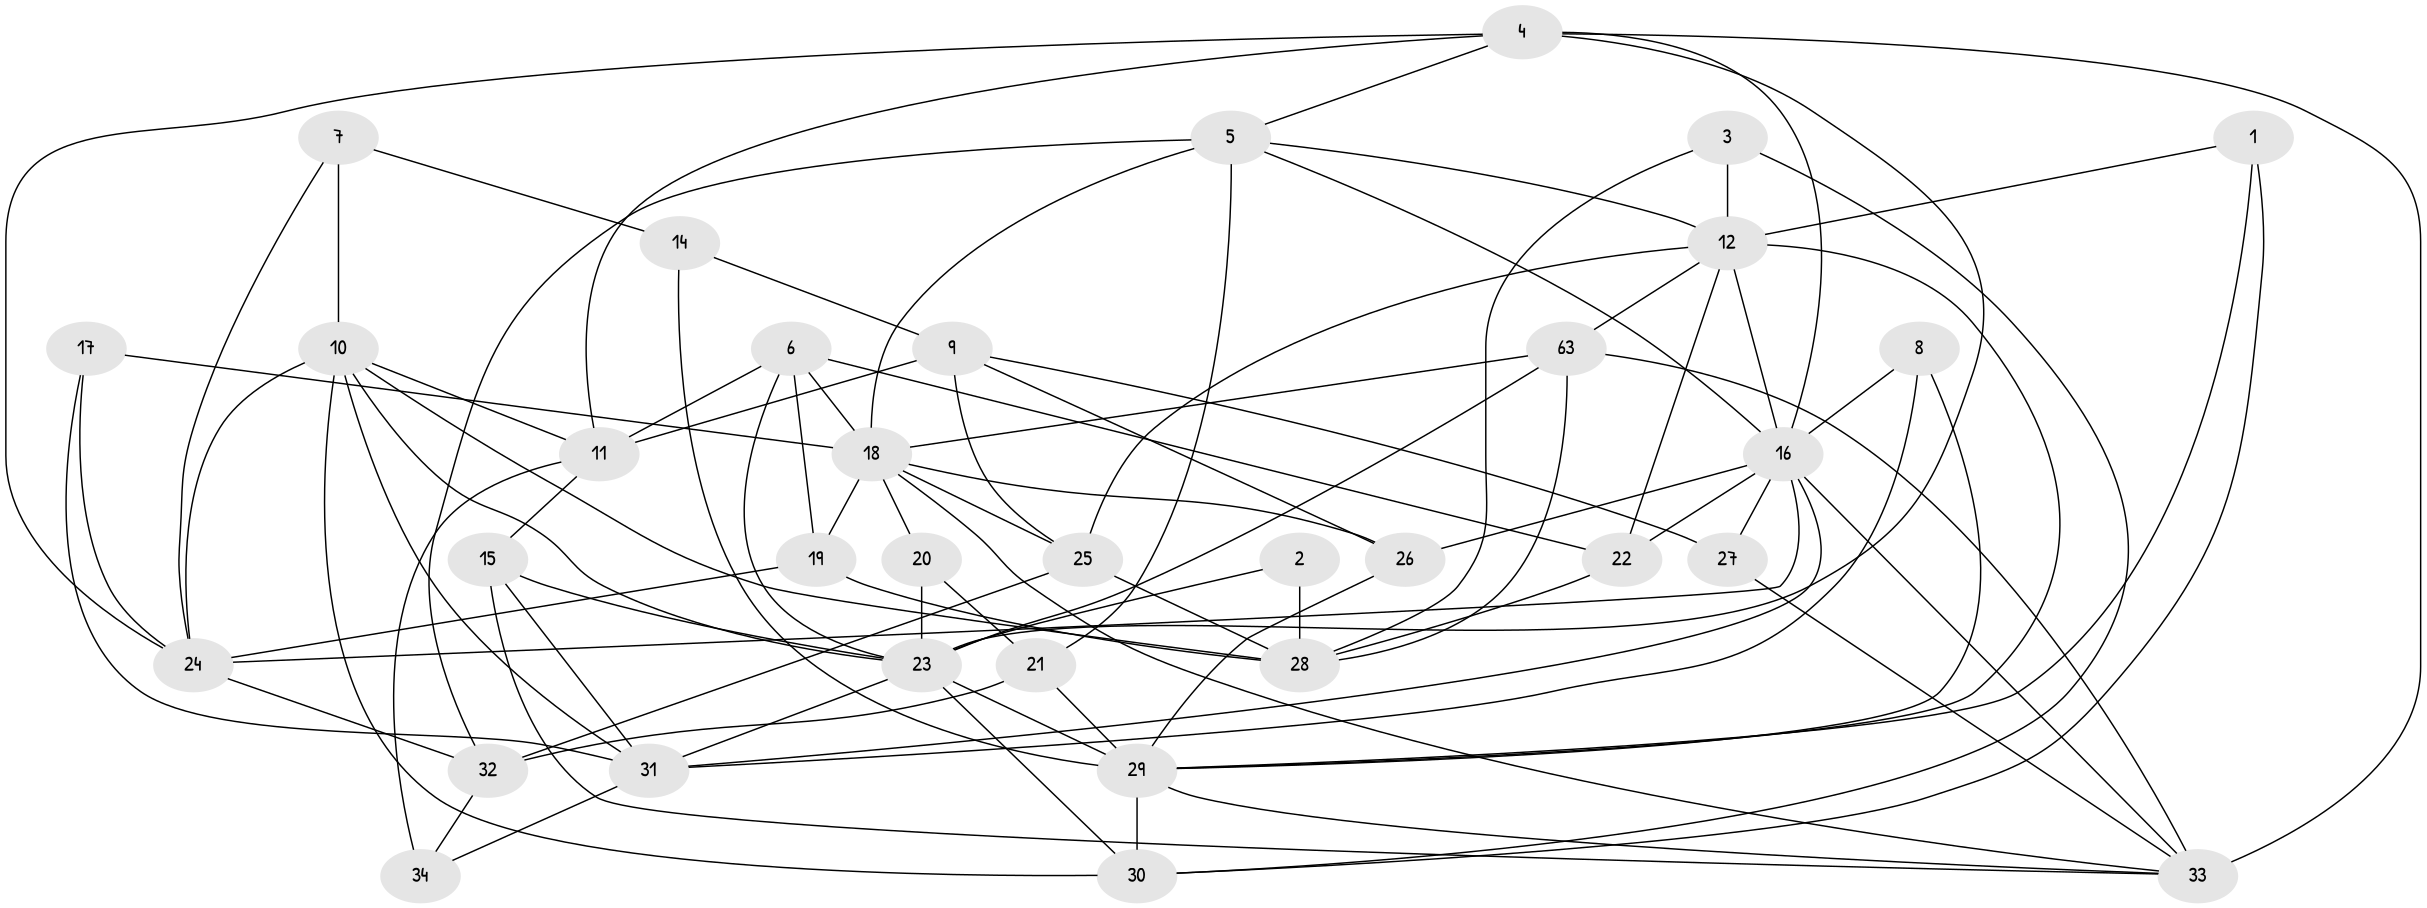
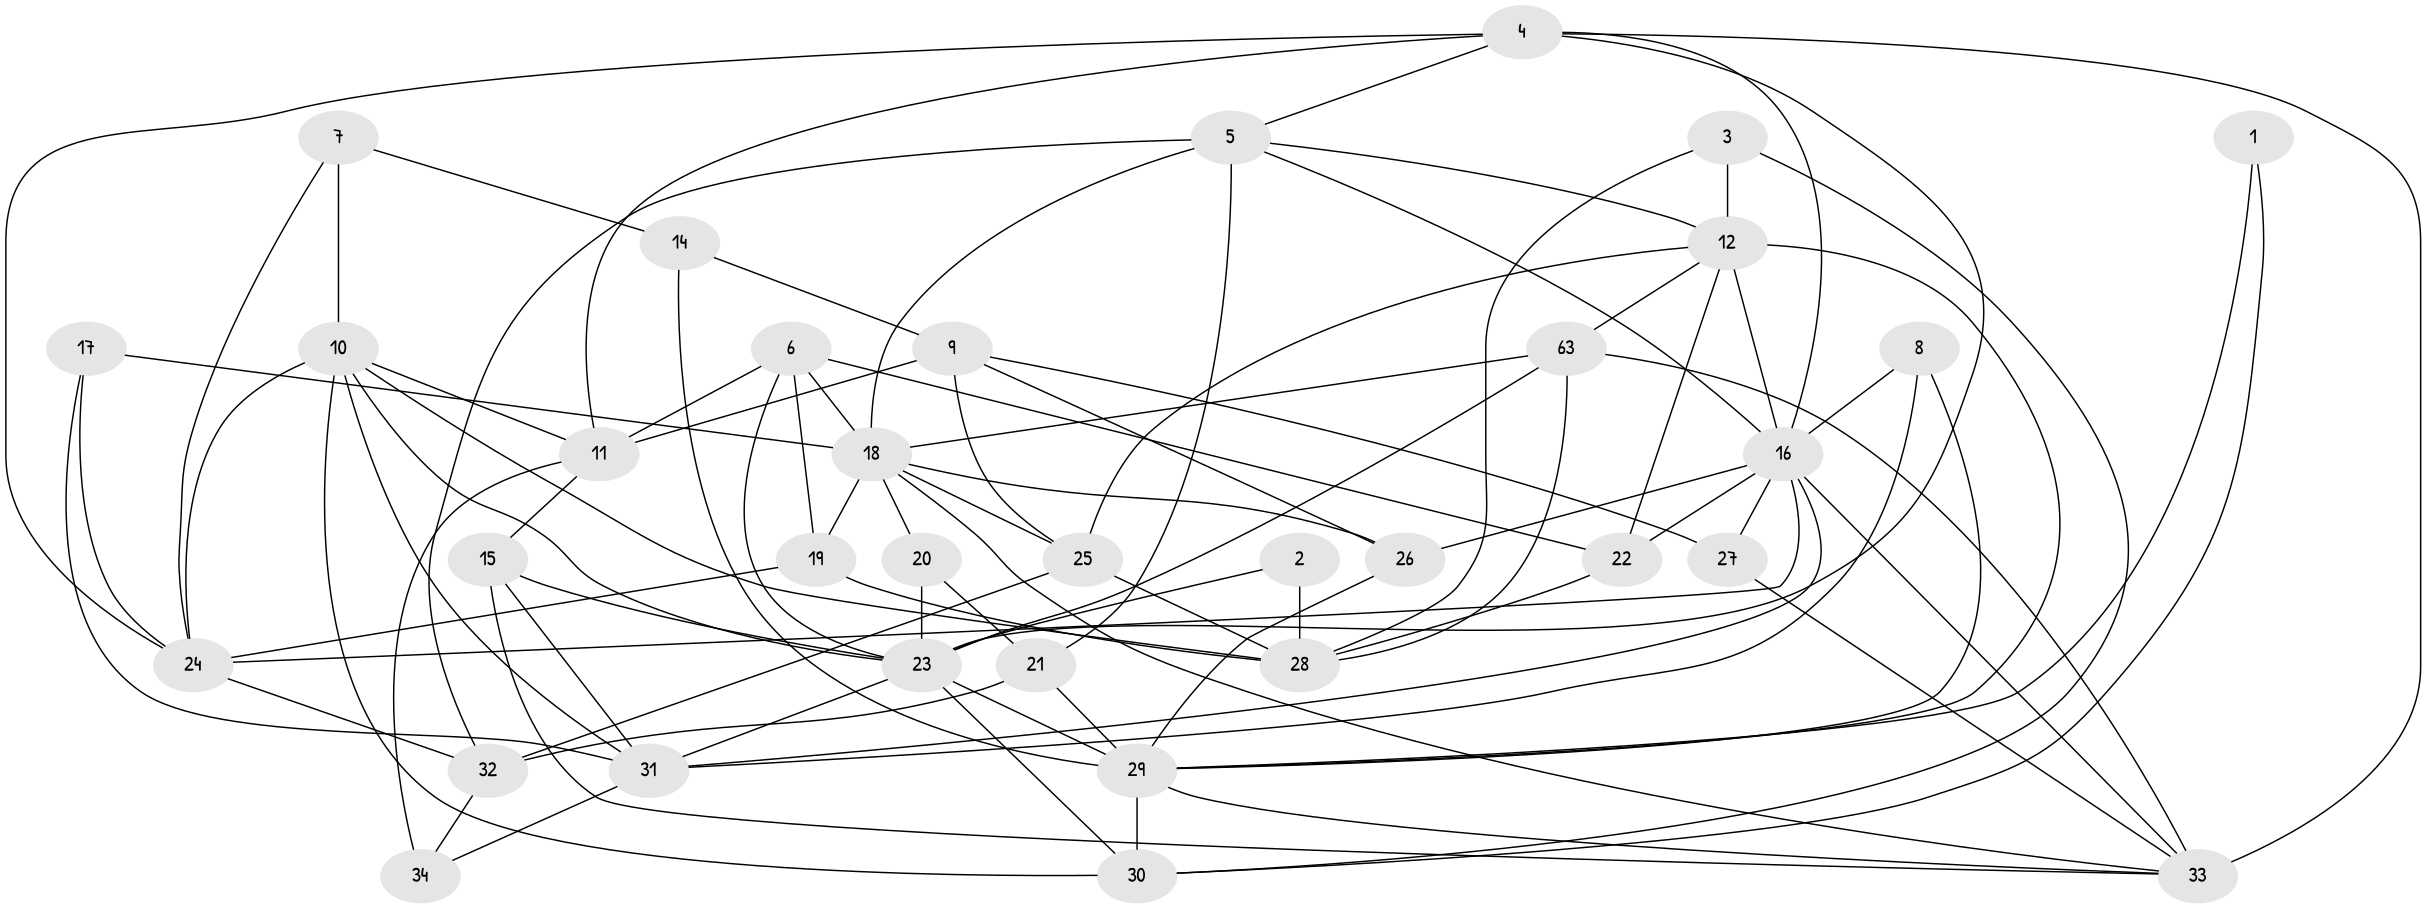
(1991, 190) -> none
